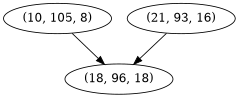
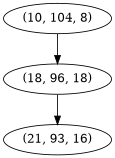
(58, 19) -> (58, 19)
(153, 46) -> (58, 105)
